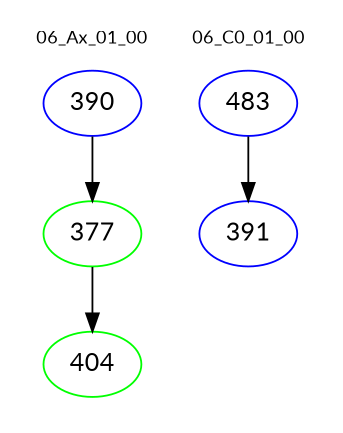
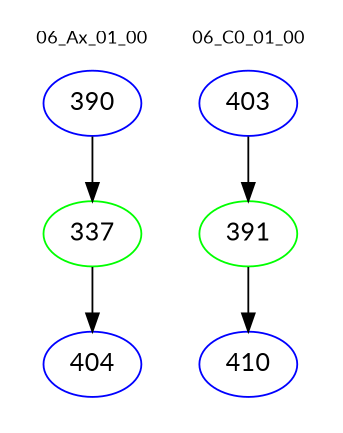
(248, 103) -> (248, 103)
(92, 234) -> (92, 234)
(248, 234) -> (248, 234)
(92, 364) -> (92, 364)
none -> (248, 364)
